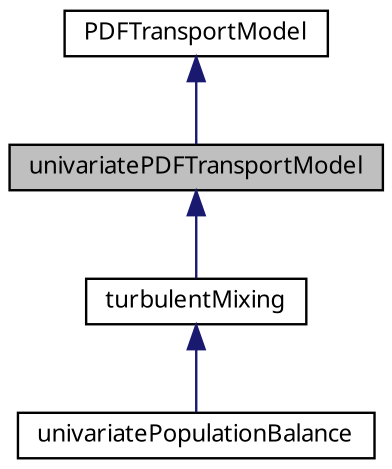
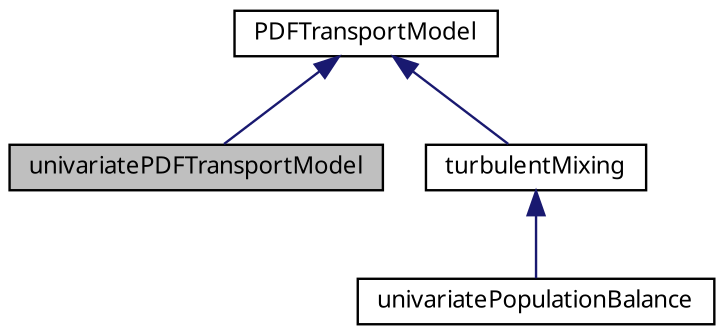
(196, 247) -> (461, 108)
